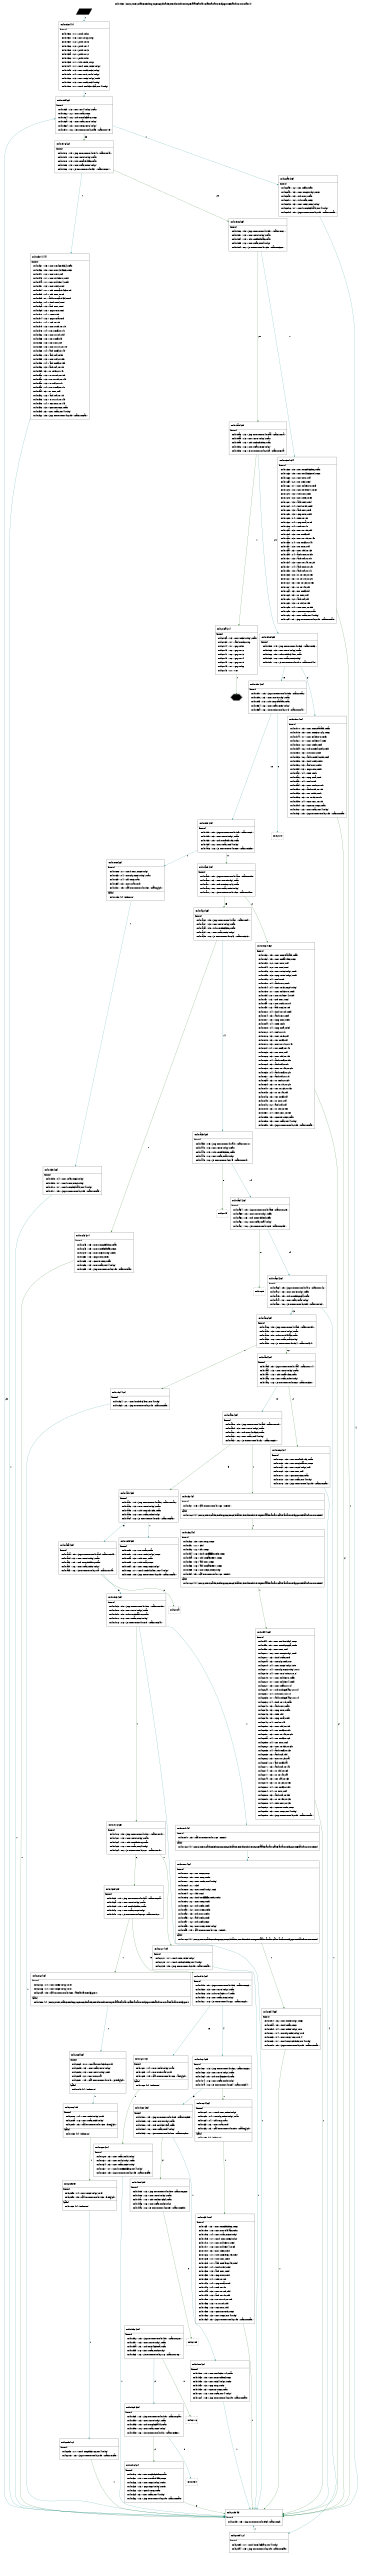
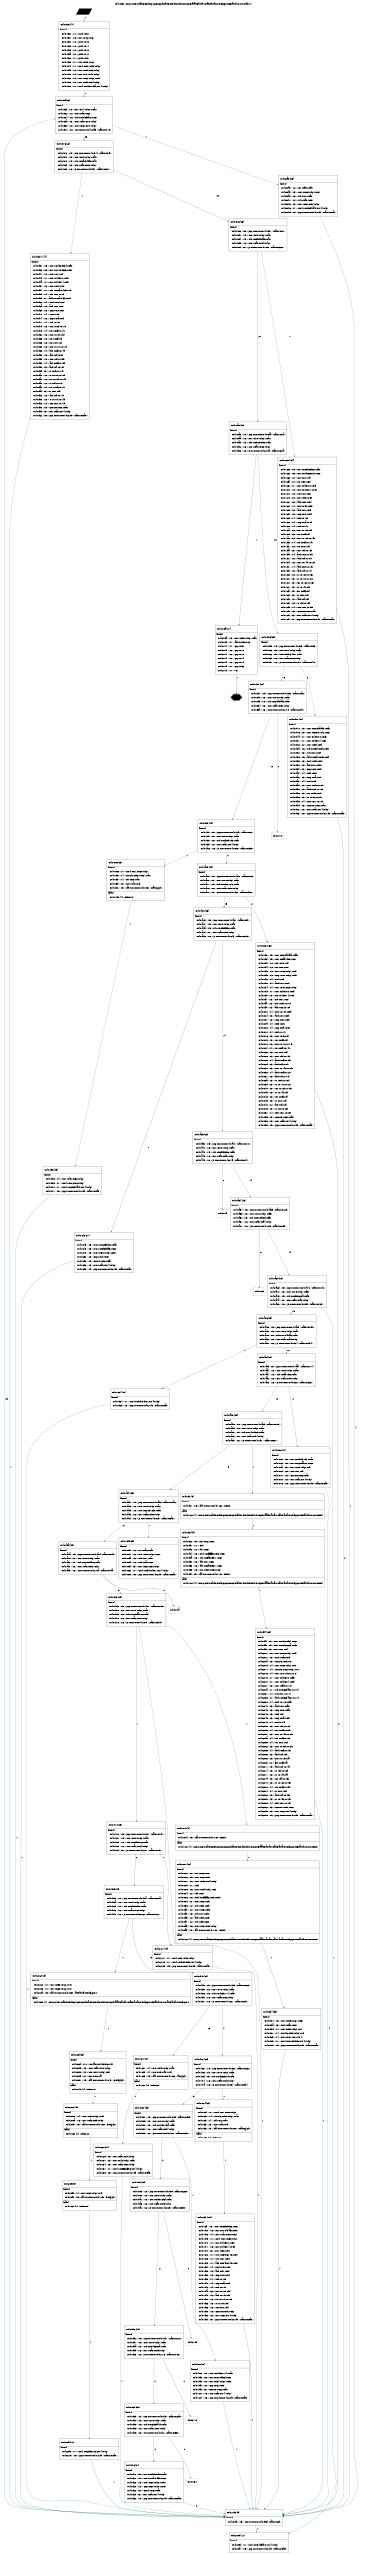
none -> (157, 2268)
(254, 2530) -> (256, 2528)
